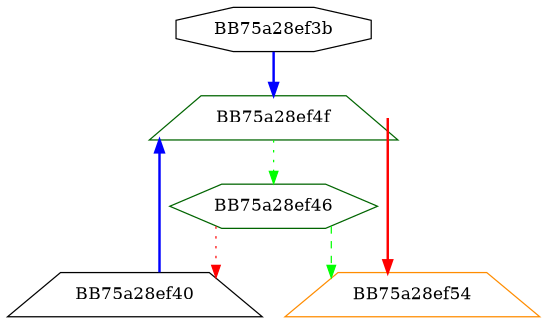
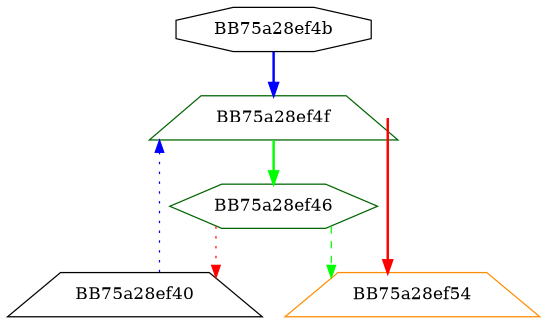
(274, 29) -> (274, 29)
(274, 156) -> (274, 156)
(160, 212) -> (160, 212)
